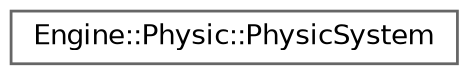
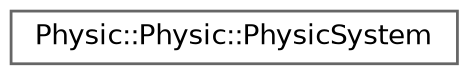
(234, 37) -> (234, 37)
